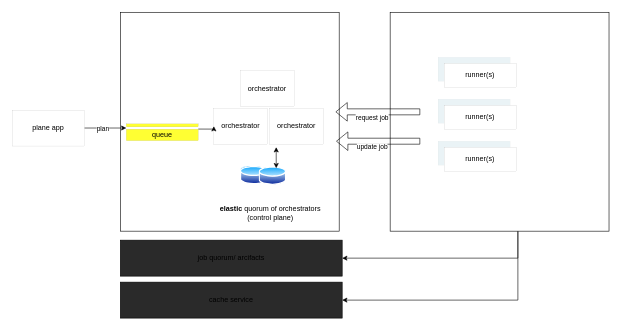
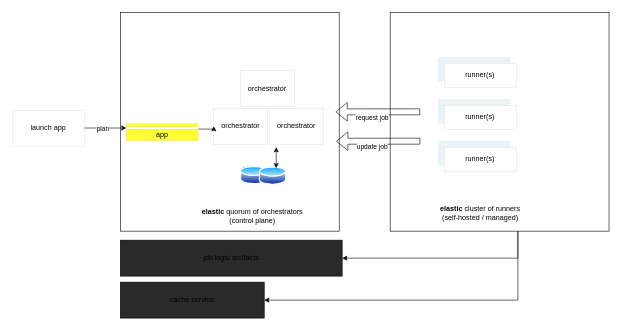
(48, 128) -> (48, 128)
(162, 135) -> (162, 135)
(270, 213) -> (252, 216)
none -> (480, 213)
(231, 258) -> (231, 258)
(231, 300) -> (192, 300)
